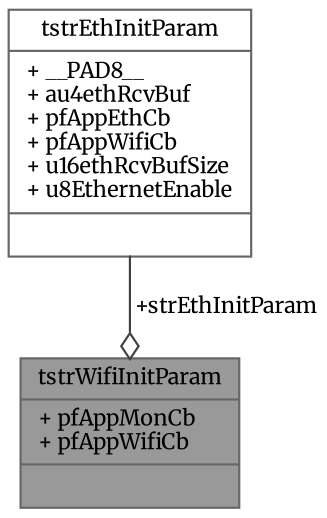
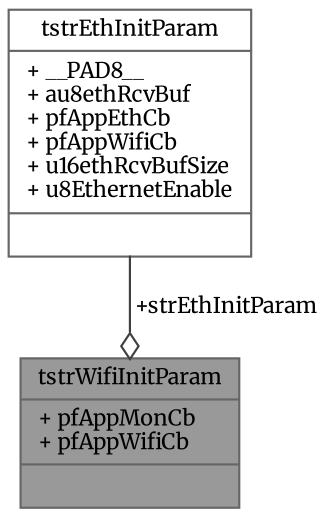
(108, 95) -> (108, 95)
